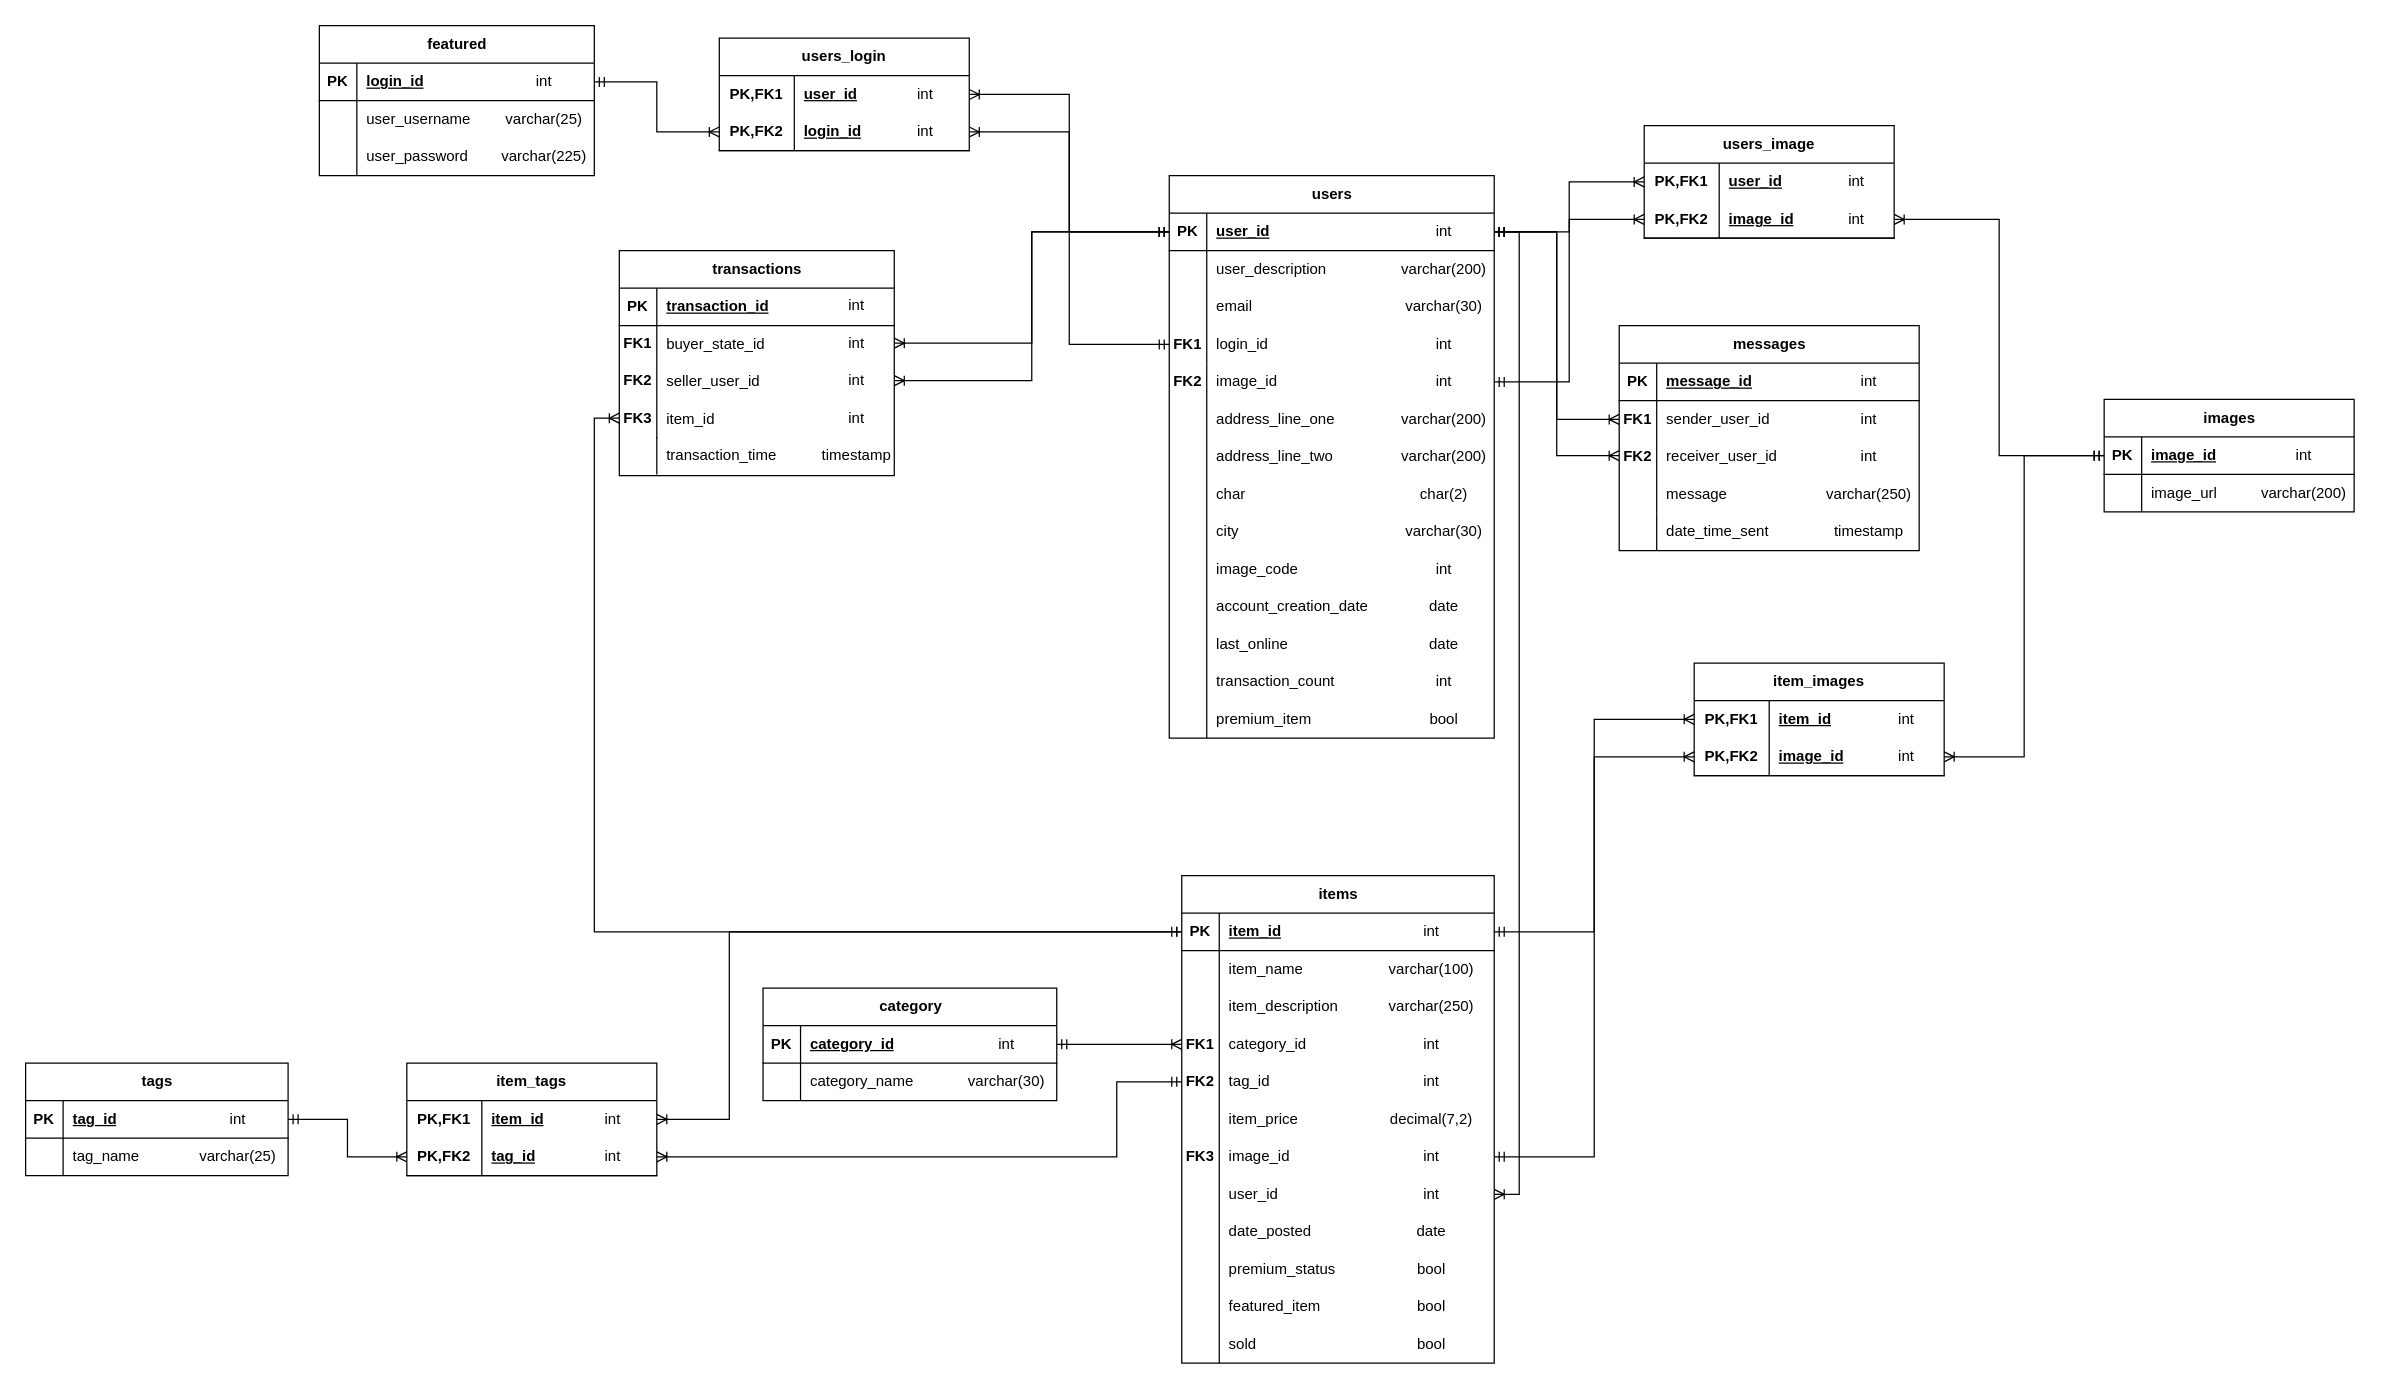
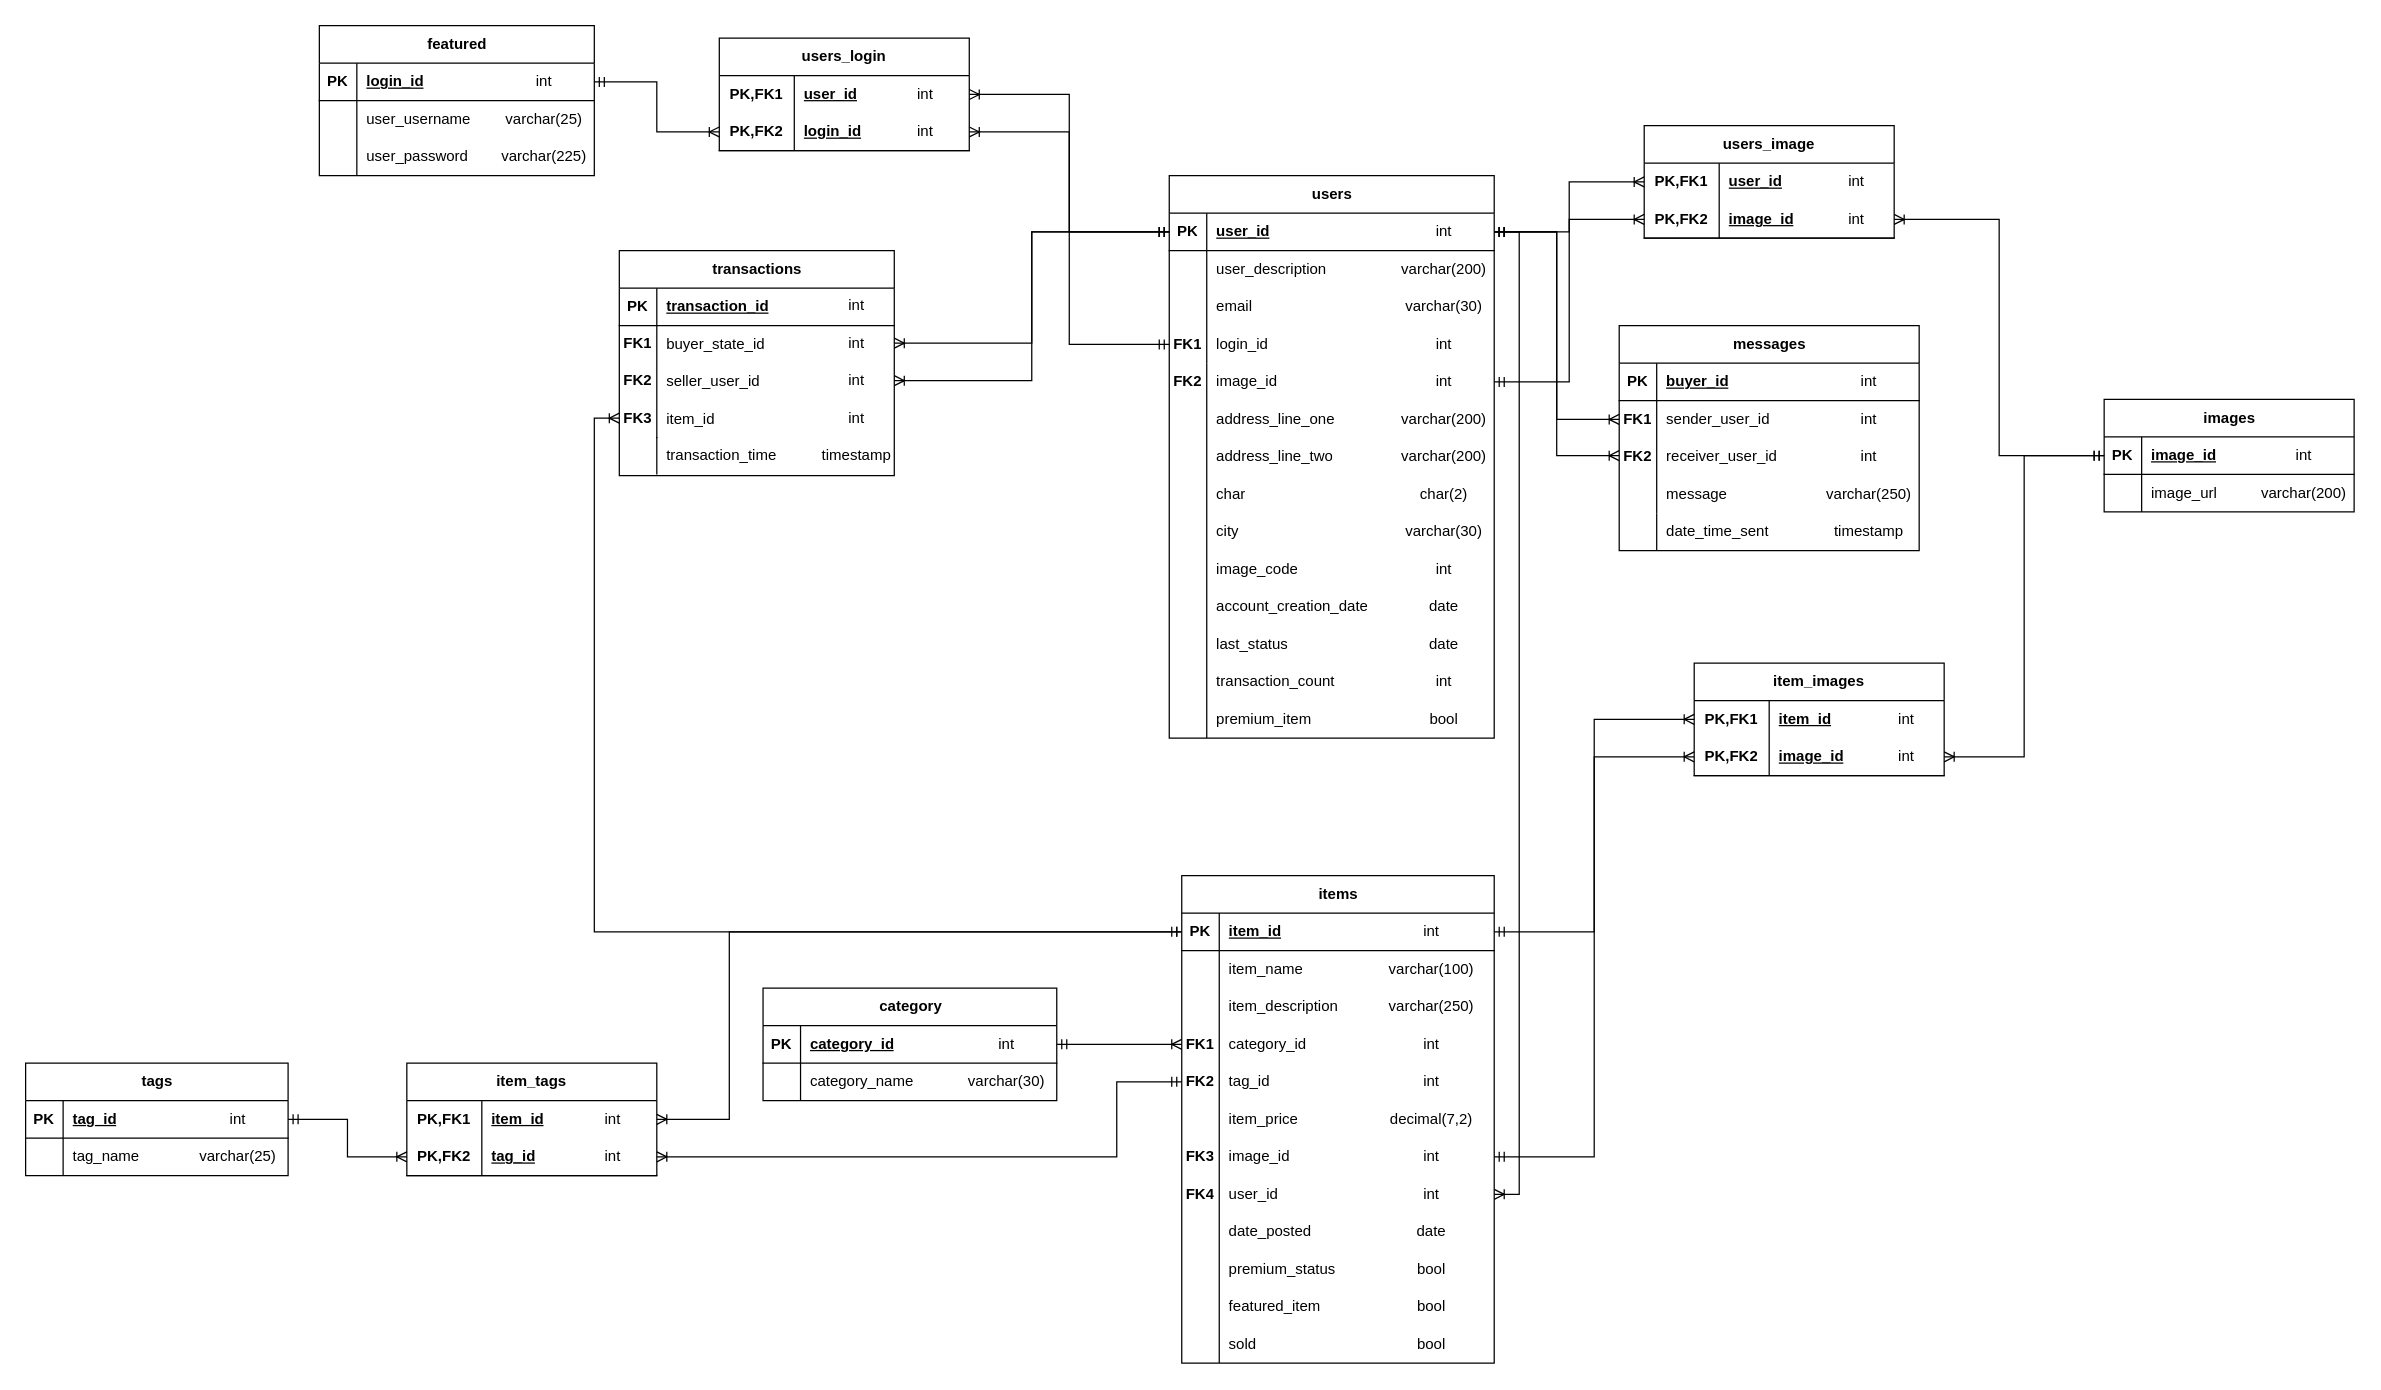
(1707, 382) -> (1699, 382)
(1257, 644) -> (1261, 644)
none -> (1201, 1194)
